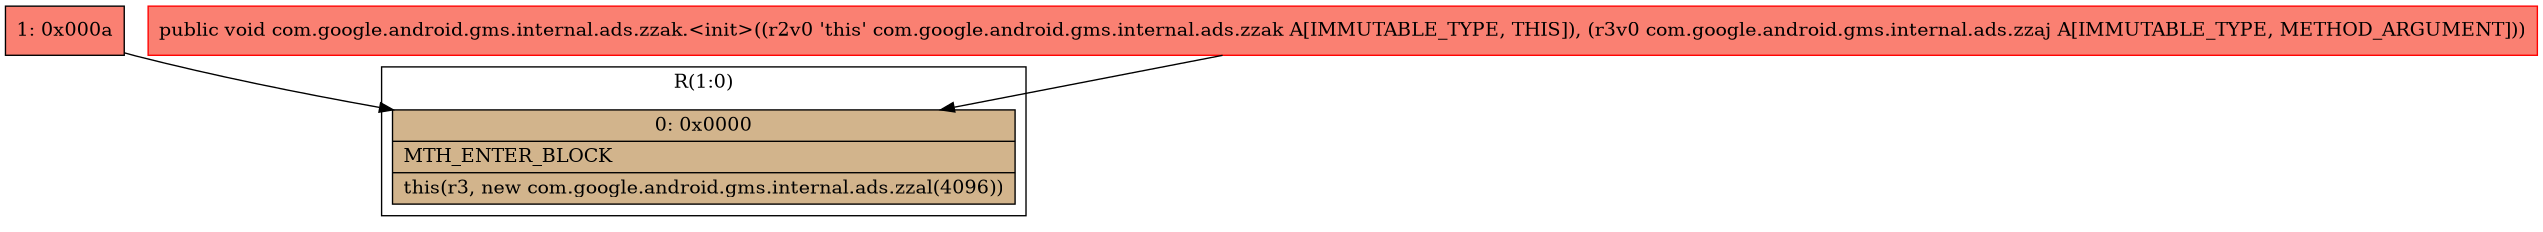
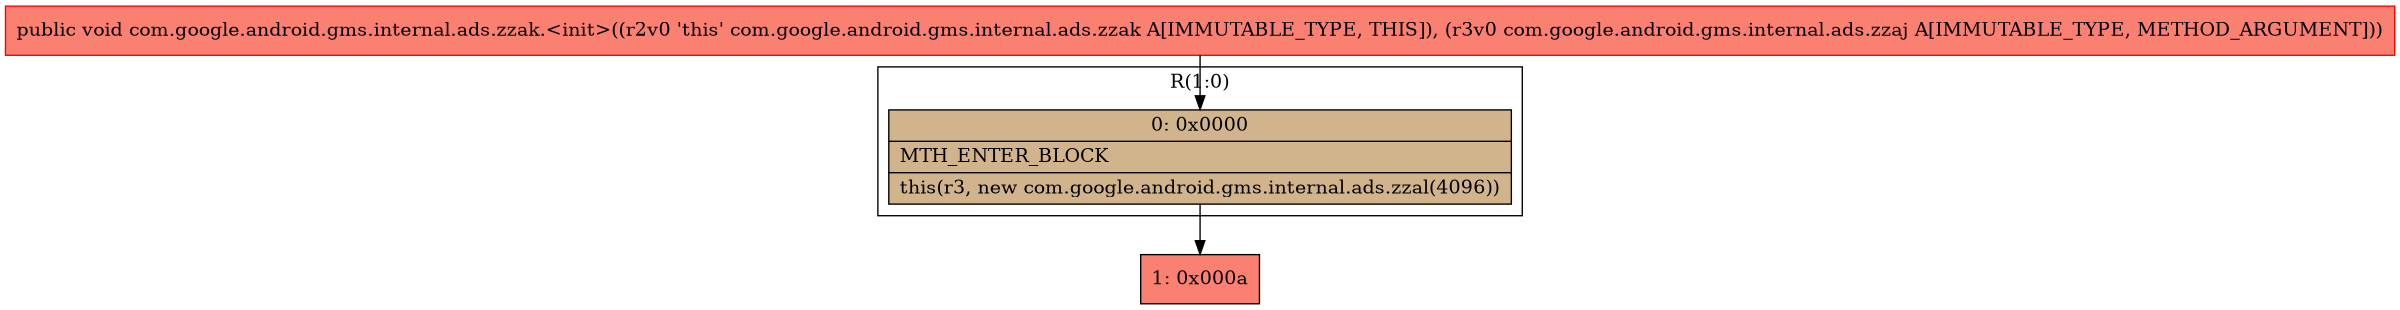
(251, 83) -> (1200, 224)
